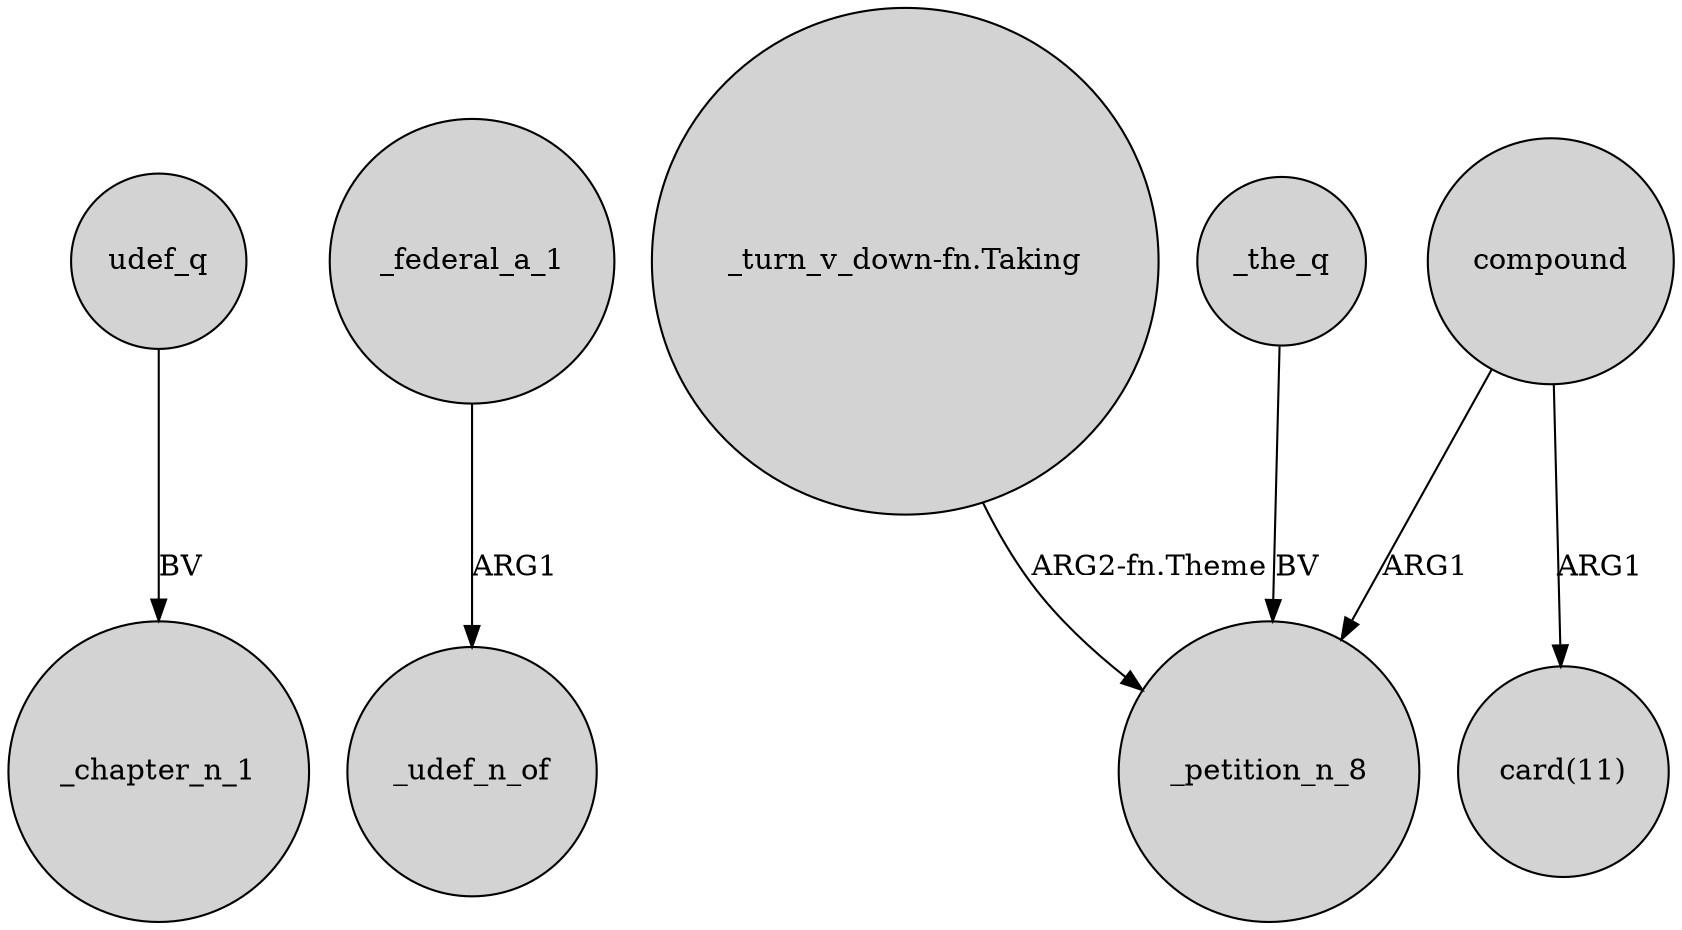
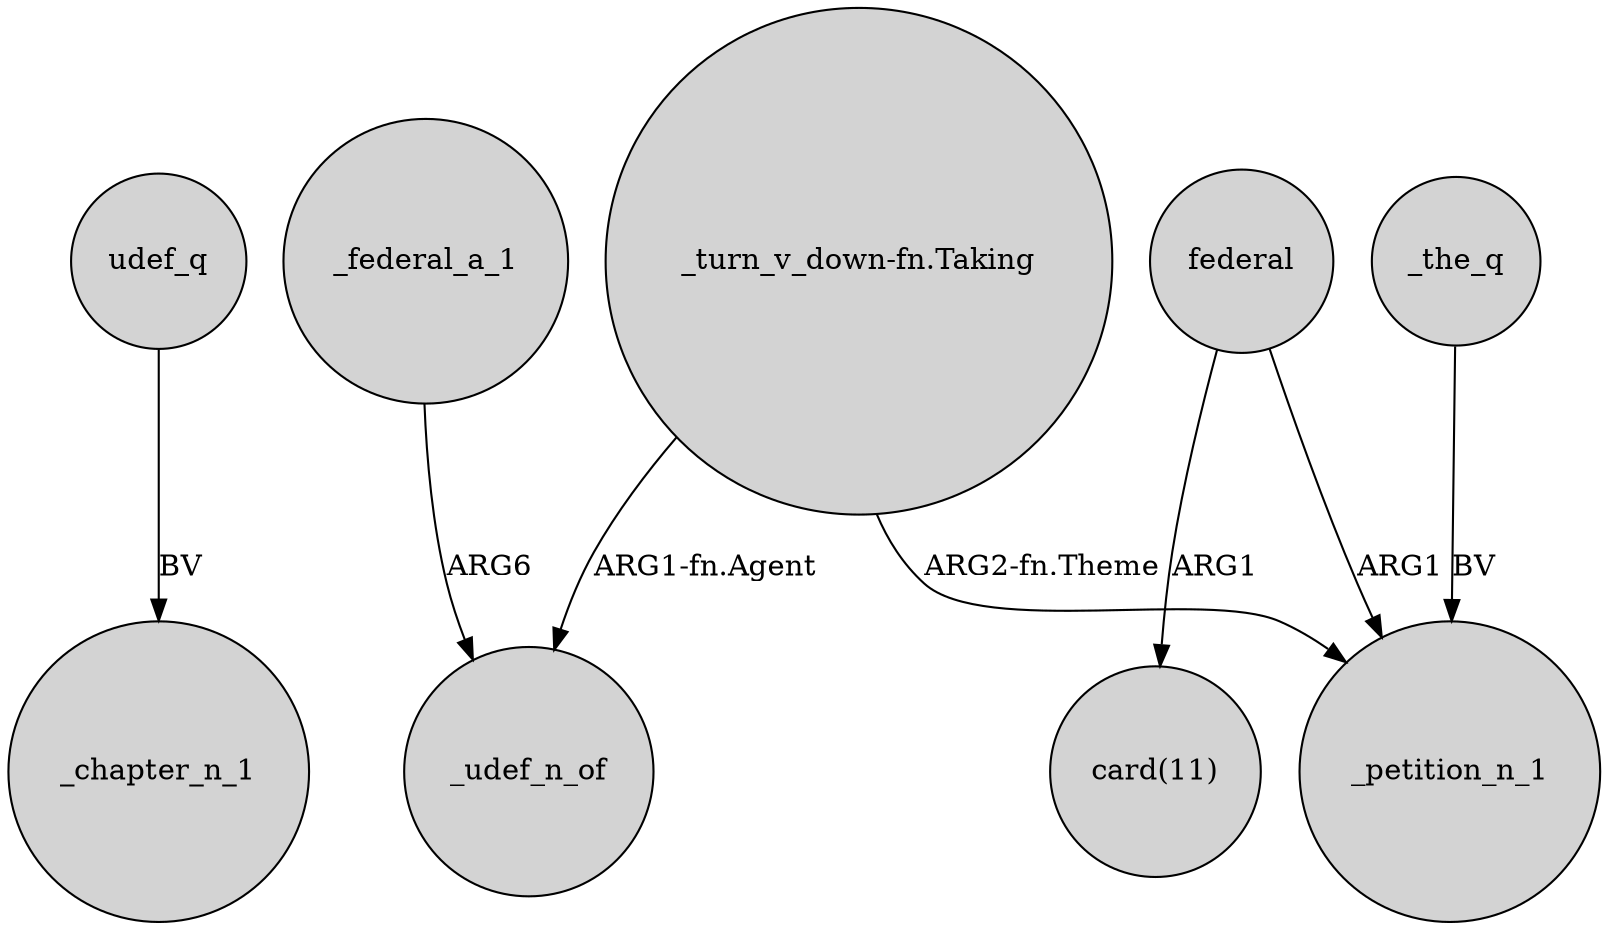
(1551, 261) -> (1242, 261)
none -> (609, 528)
(515, 568) -> (490, 568)
(1269, 772) -> (1450, 772)
